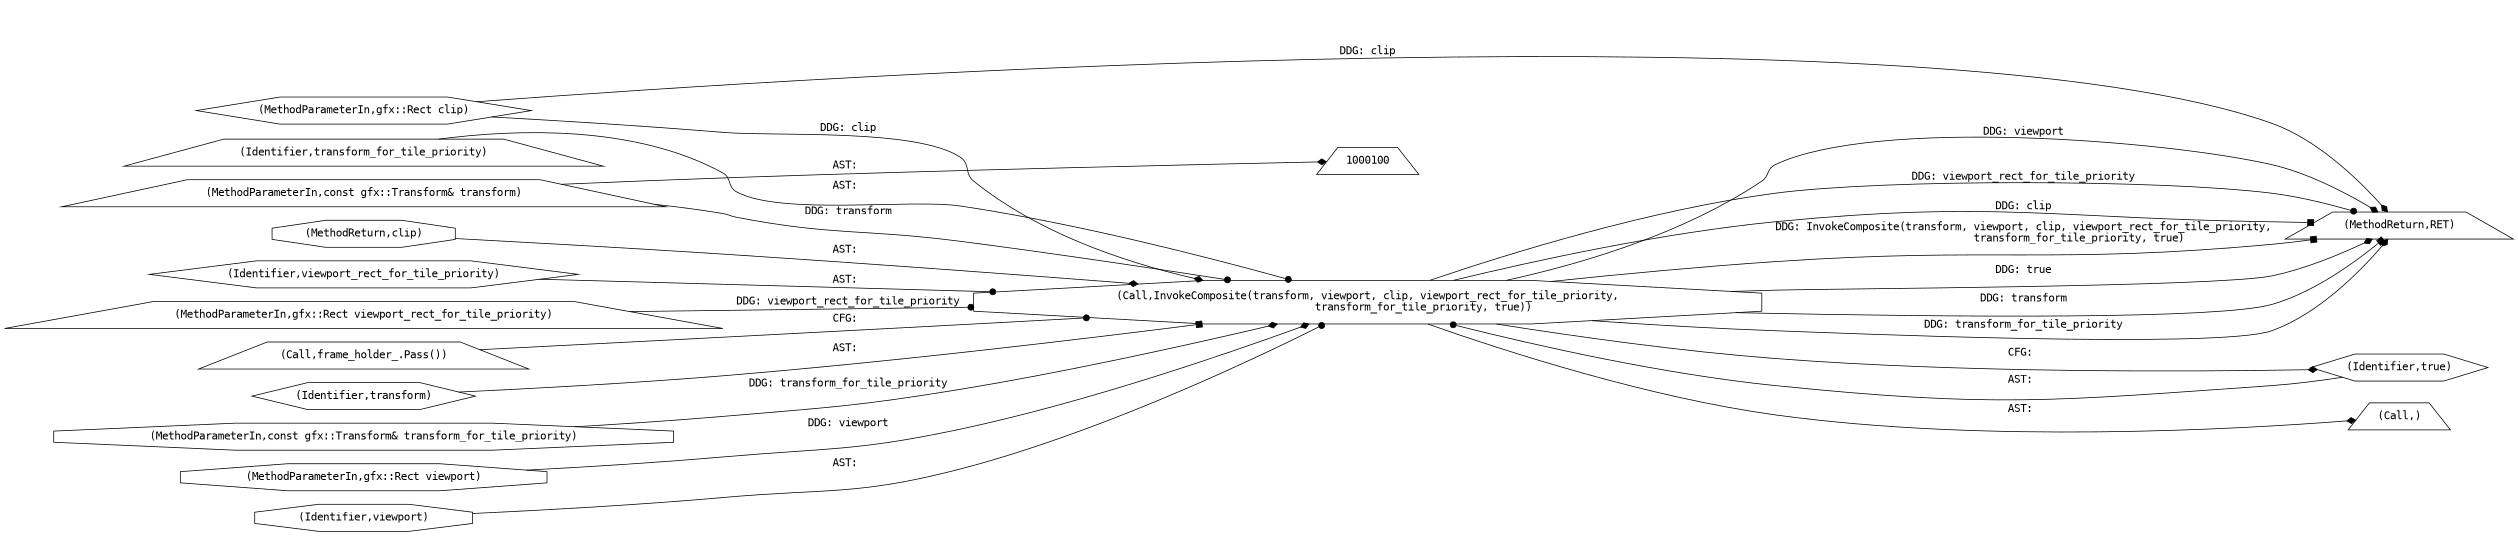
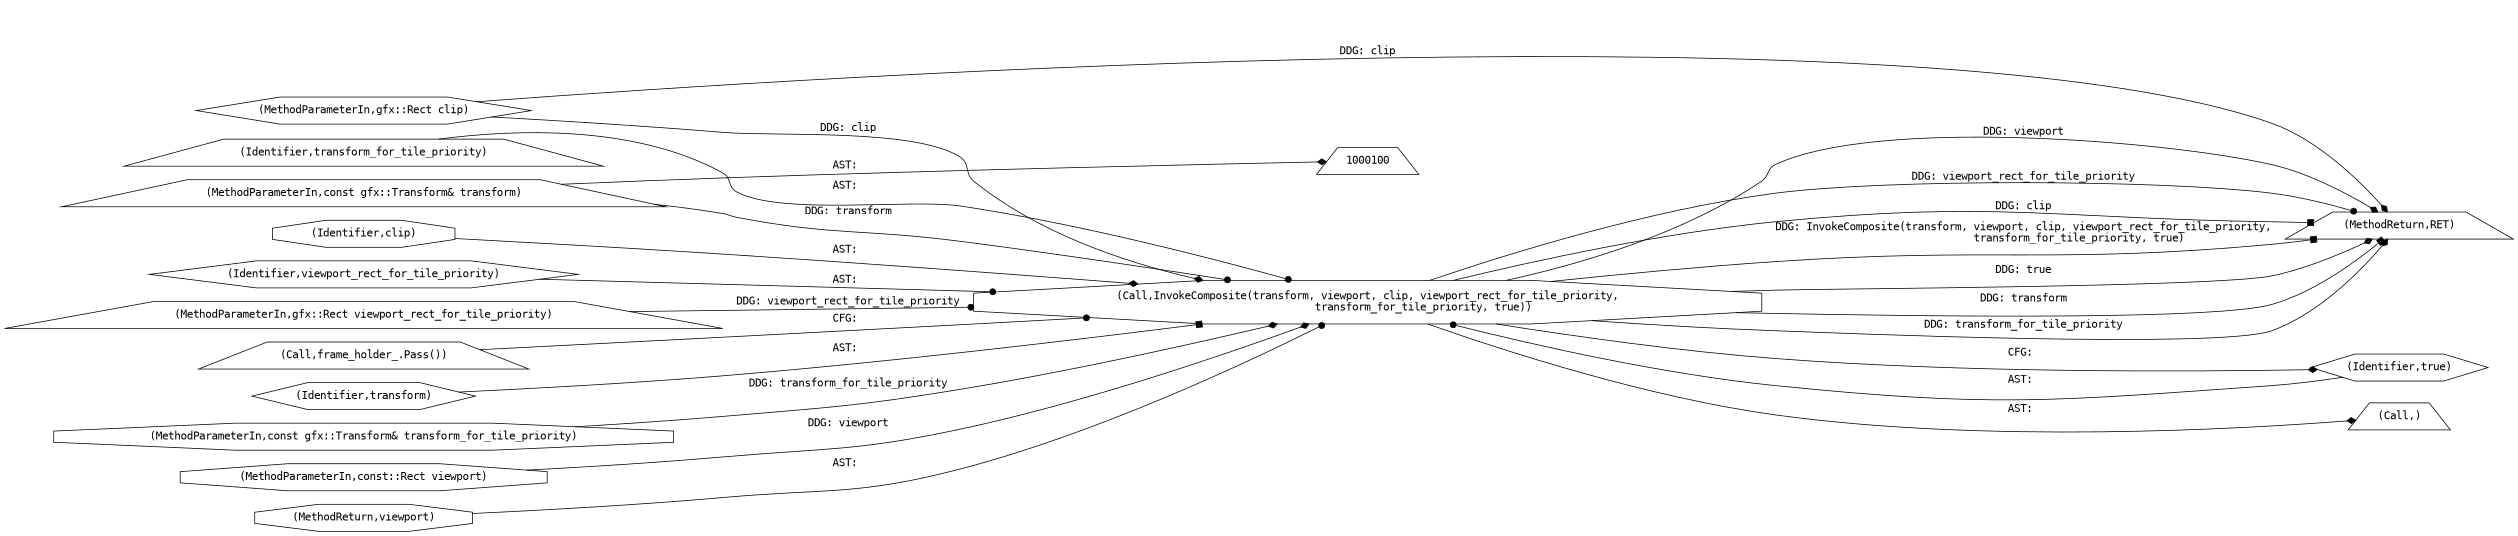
(364, 234) -> (364, 234)
(364, 477) -> (364, 477)
(364, 518) -> (364, 518)
